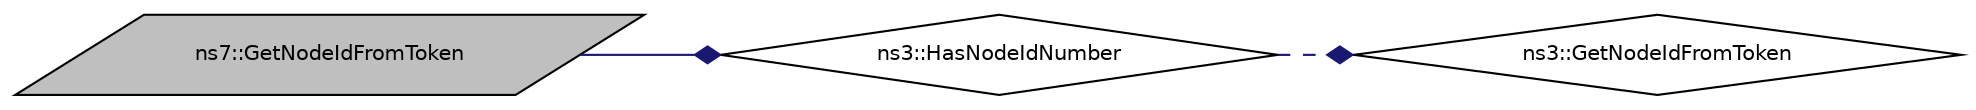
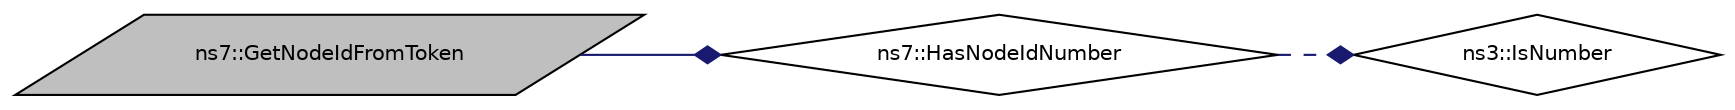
(999, 55) -> (999, 55)
(1657, 55) -> (1537, 55)
